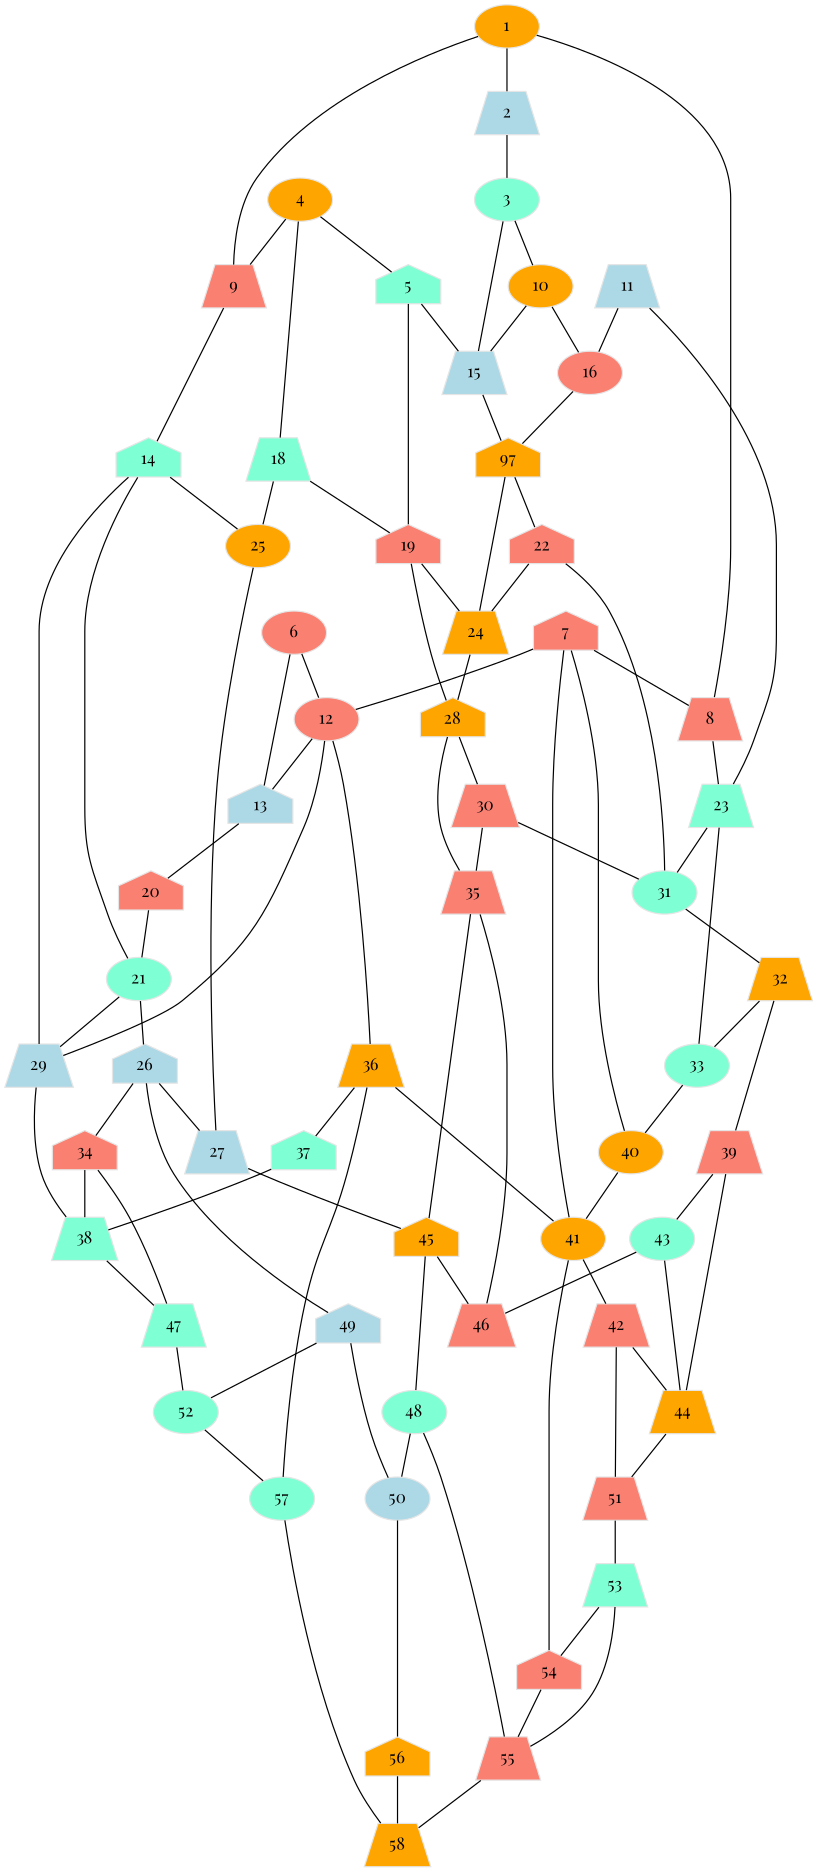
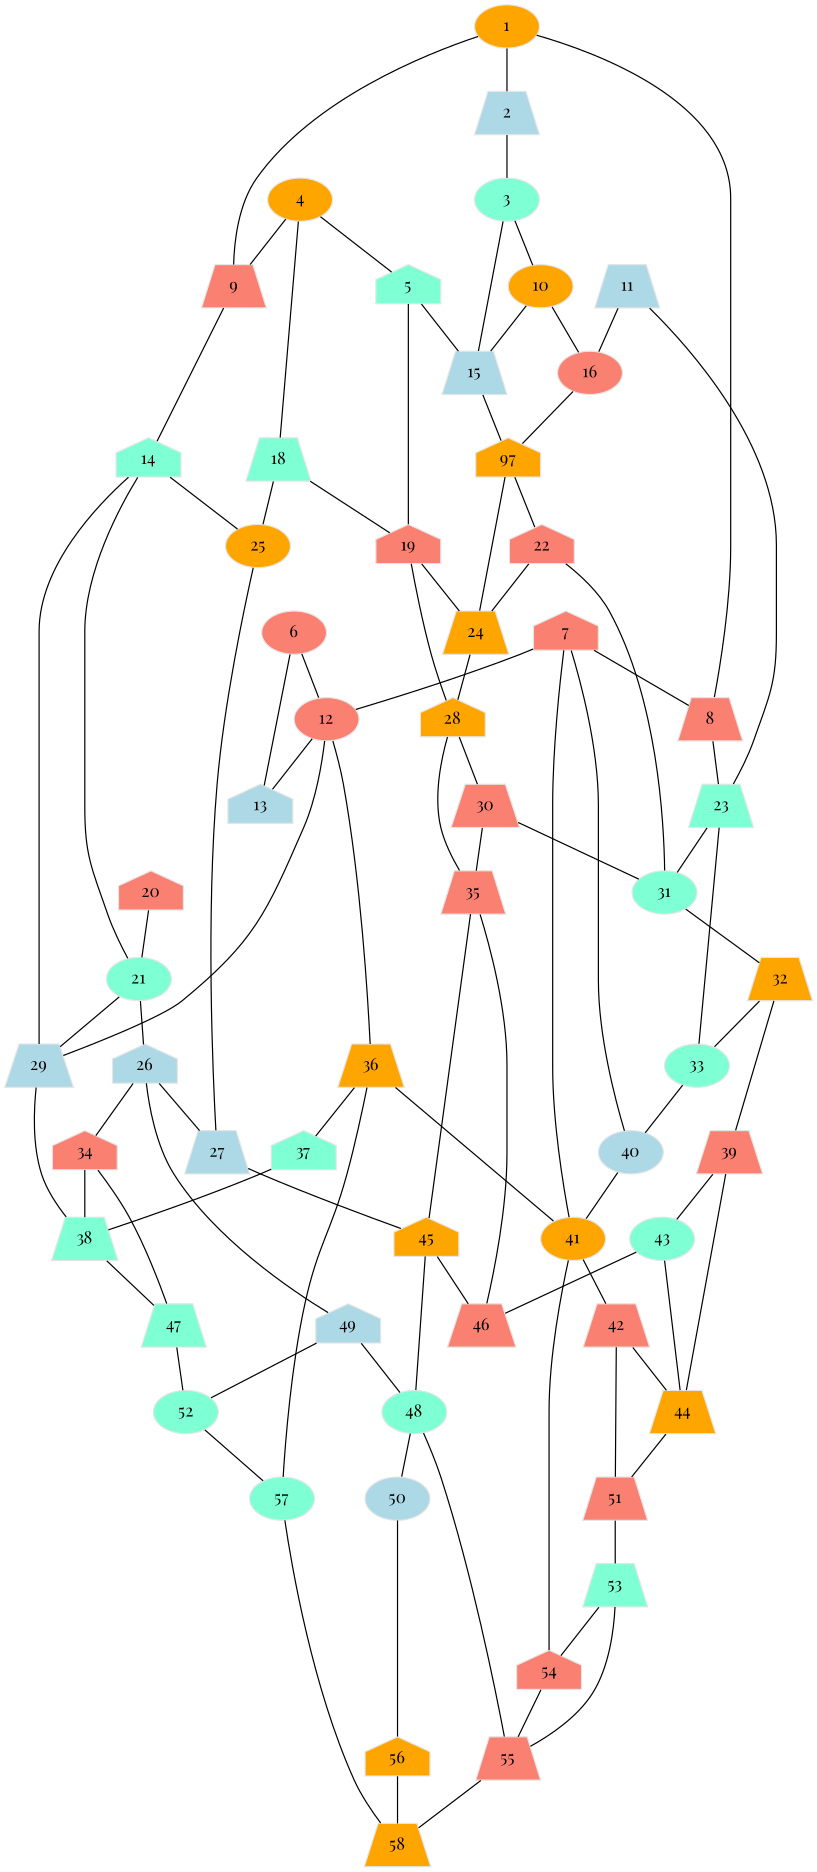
(203, 851) -> none
(631, 1152) -> (631, 1152)
(365, 1412) -> (381, 1368)
